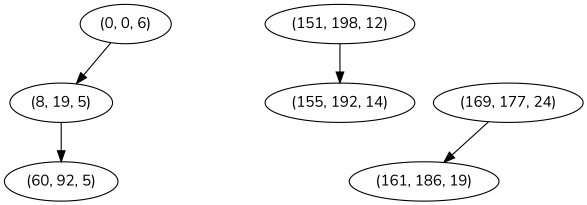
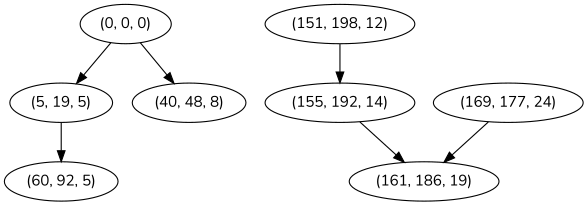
(126, 24) -> (126, 24)
(61, 103) -> (61, 103)
none -> (189, 103)
none -> (378, 138)
